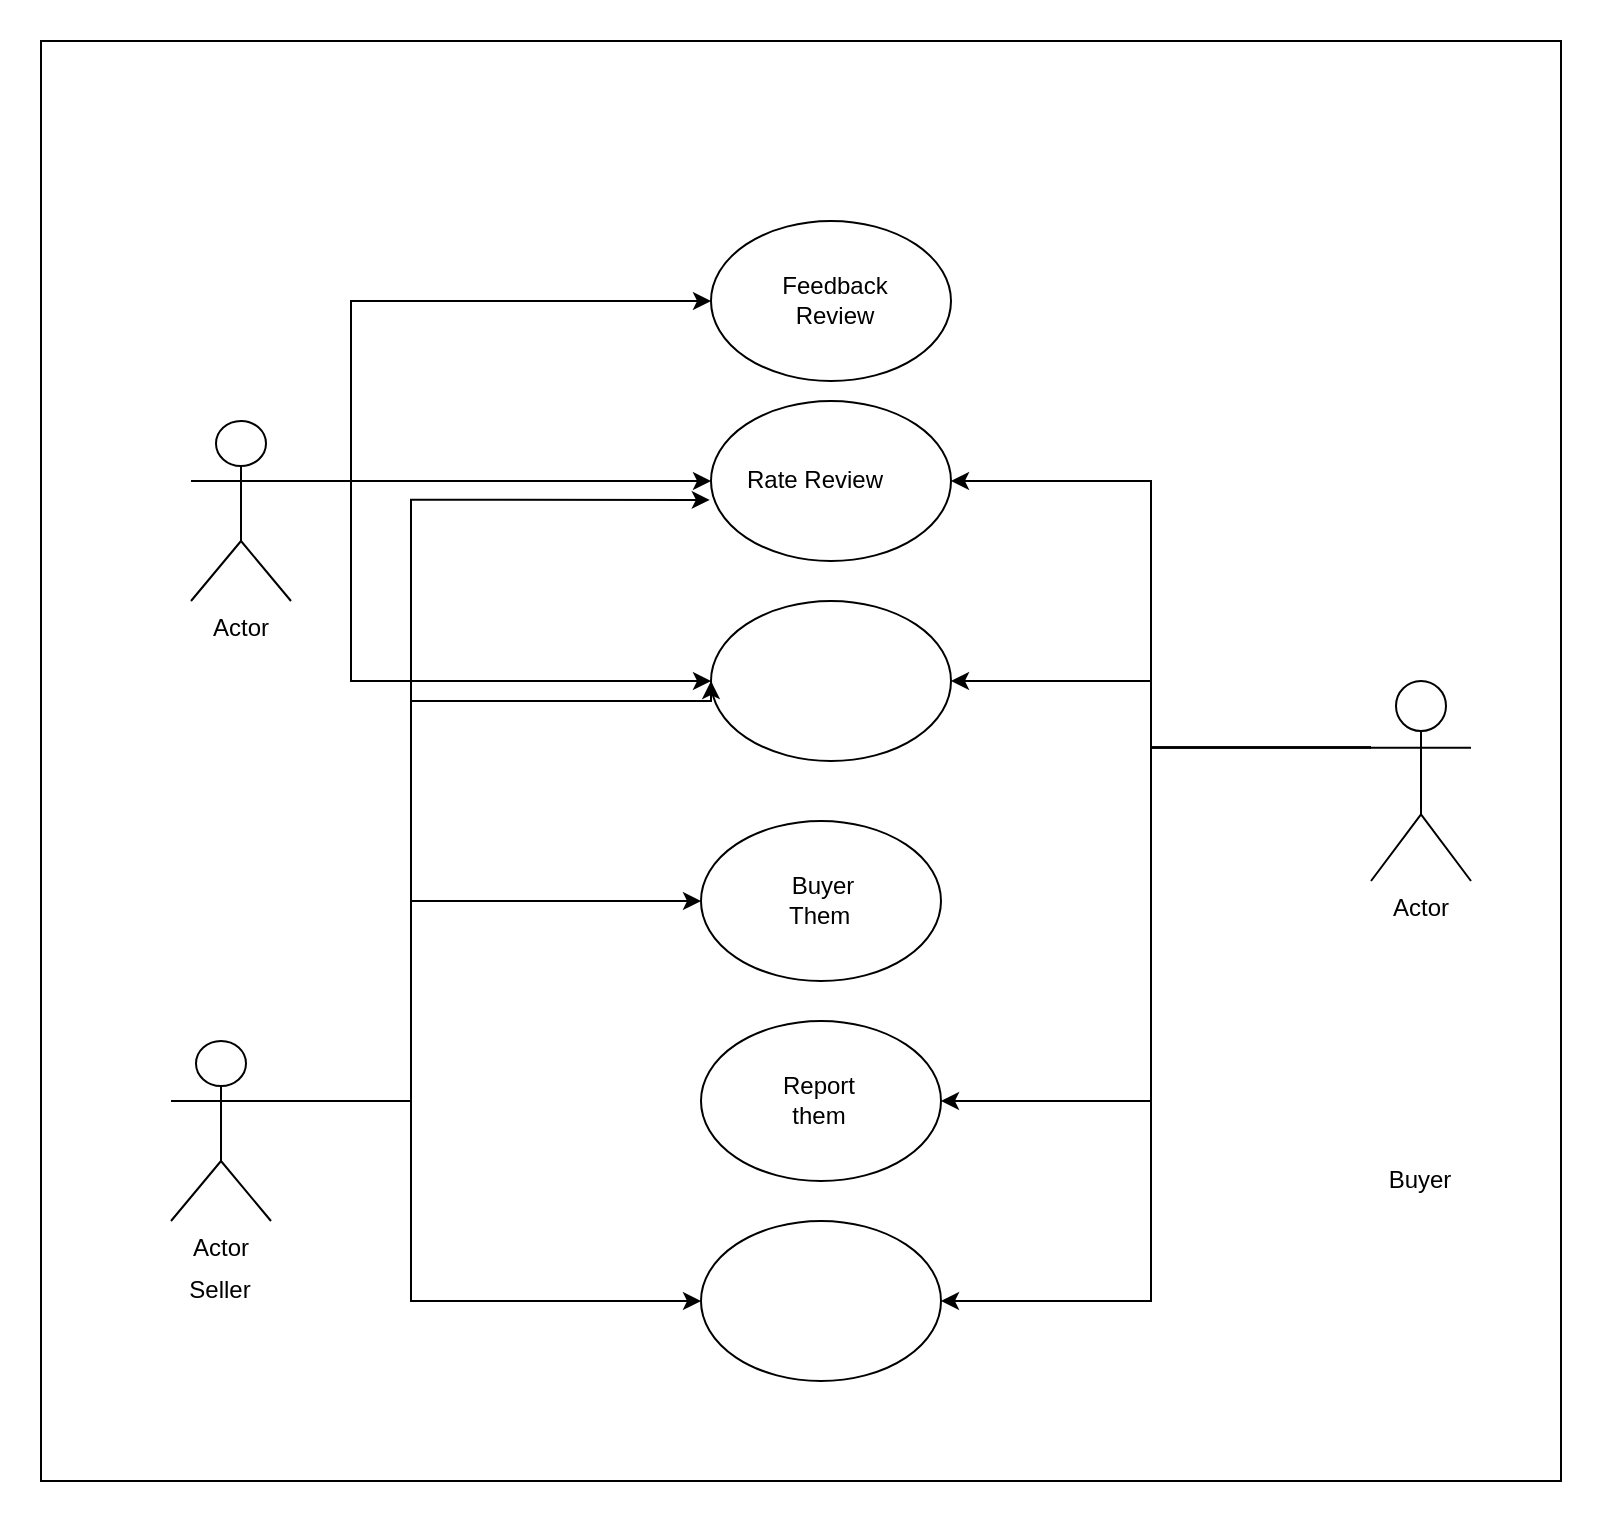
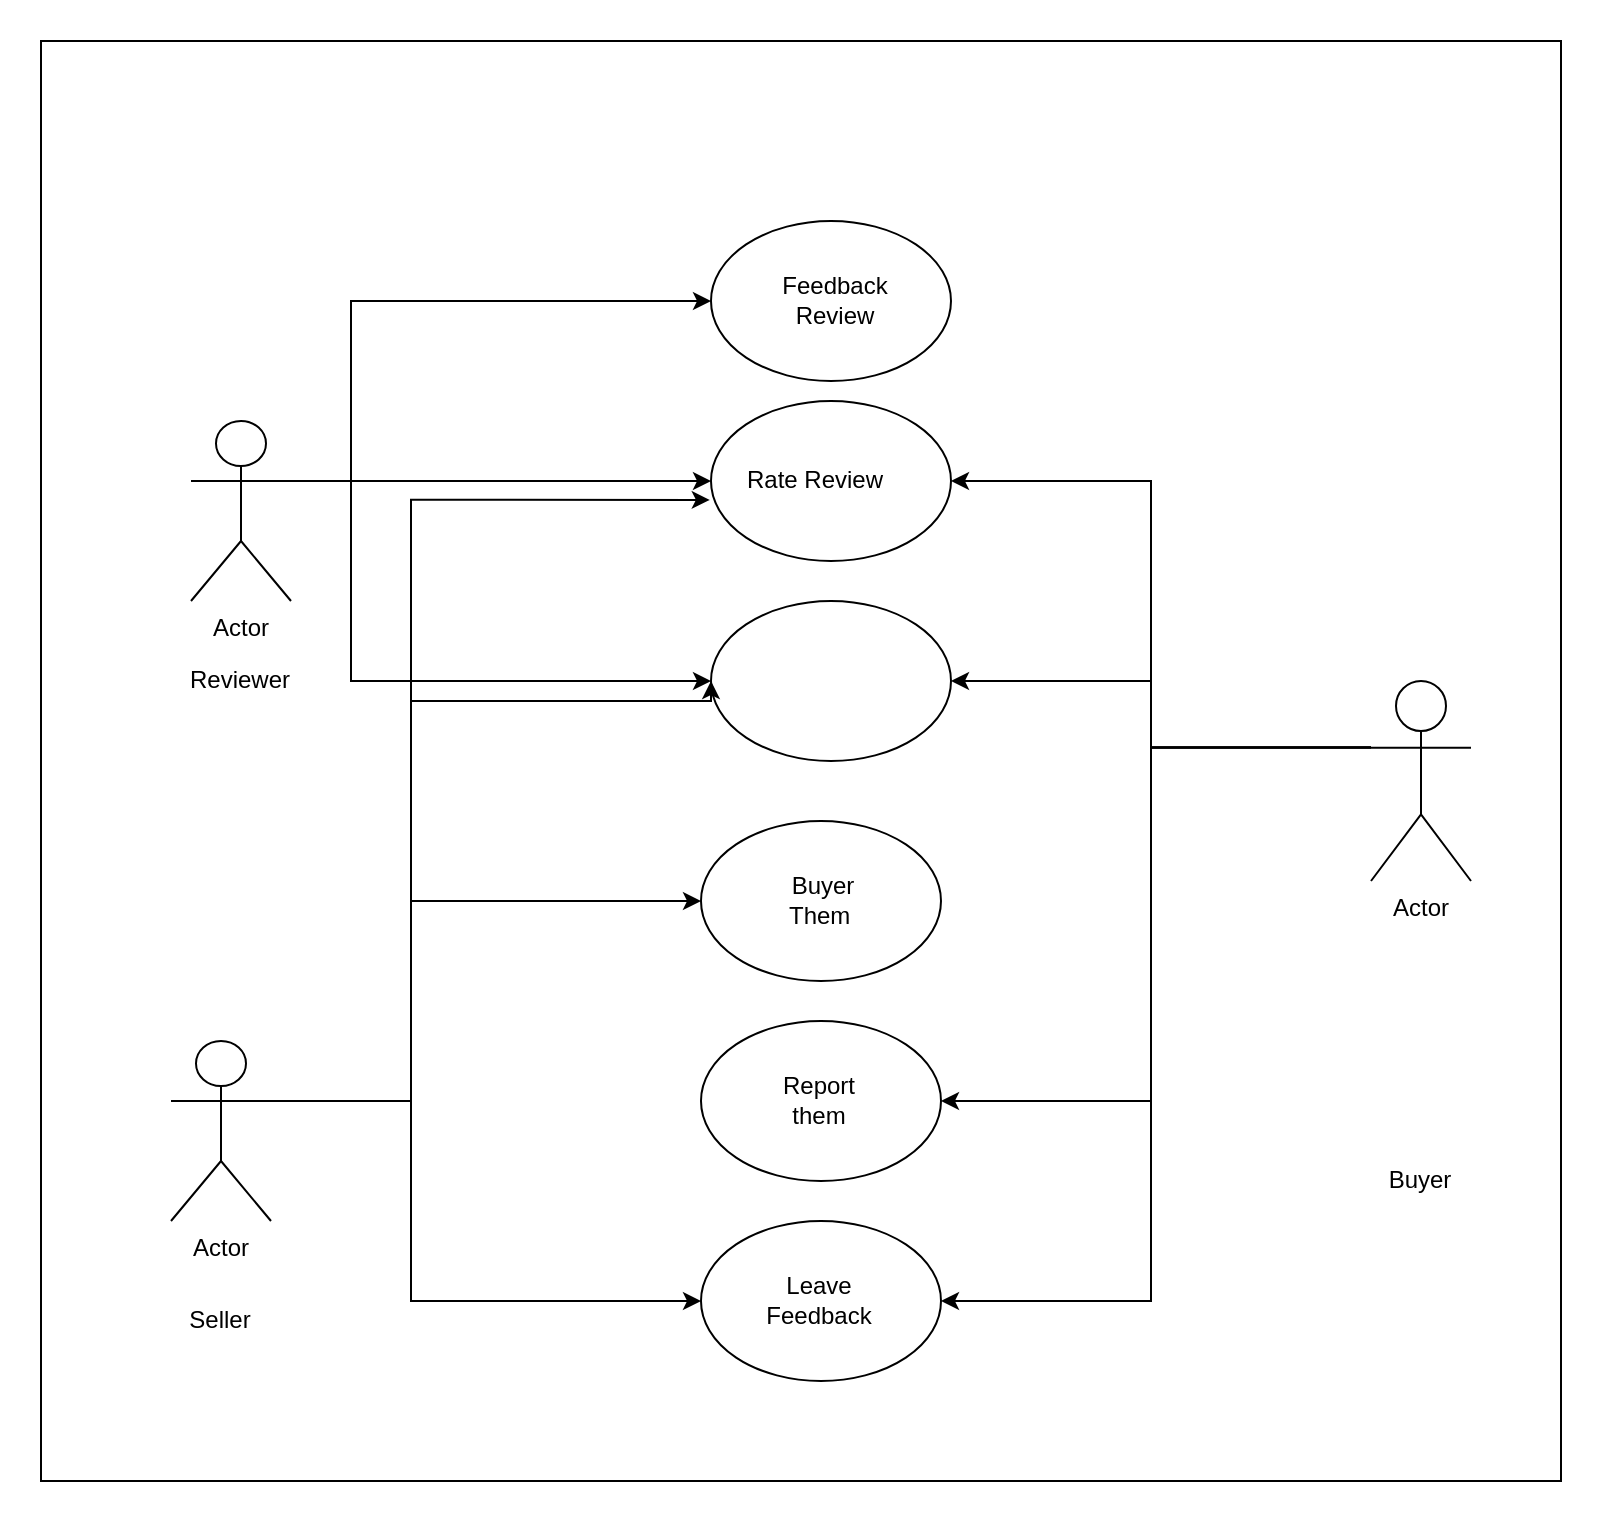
none -> (241, 681)
(221, 1291) -> (221, 1321)
none -> (819, 1301)
